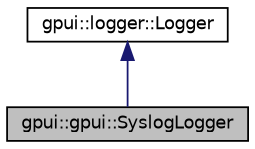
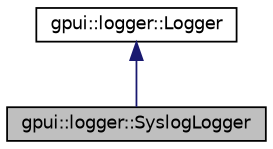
(128, 124) -> (136, 124)
